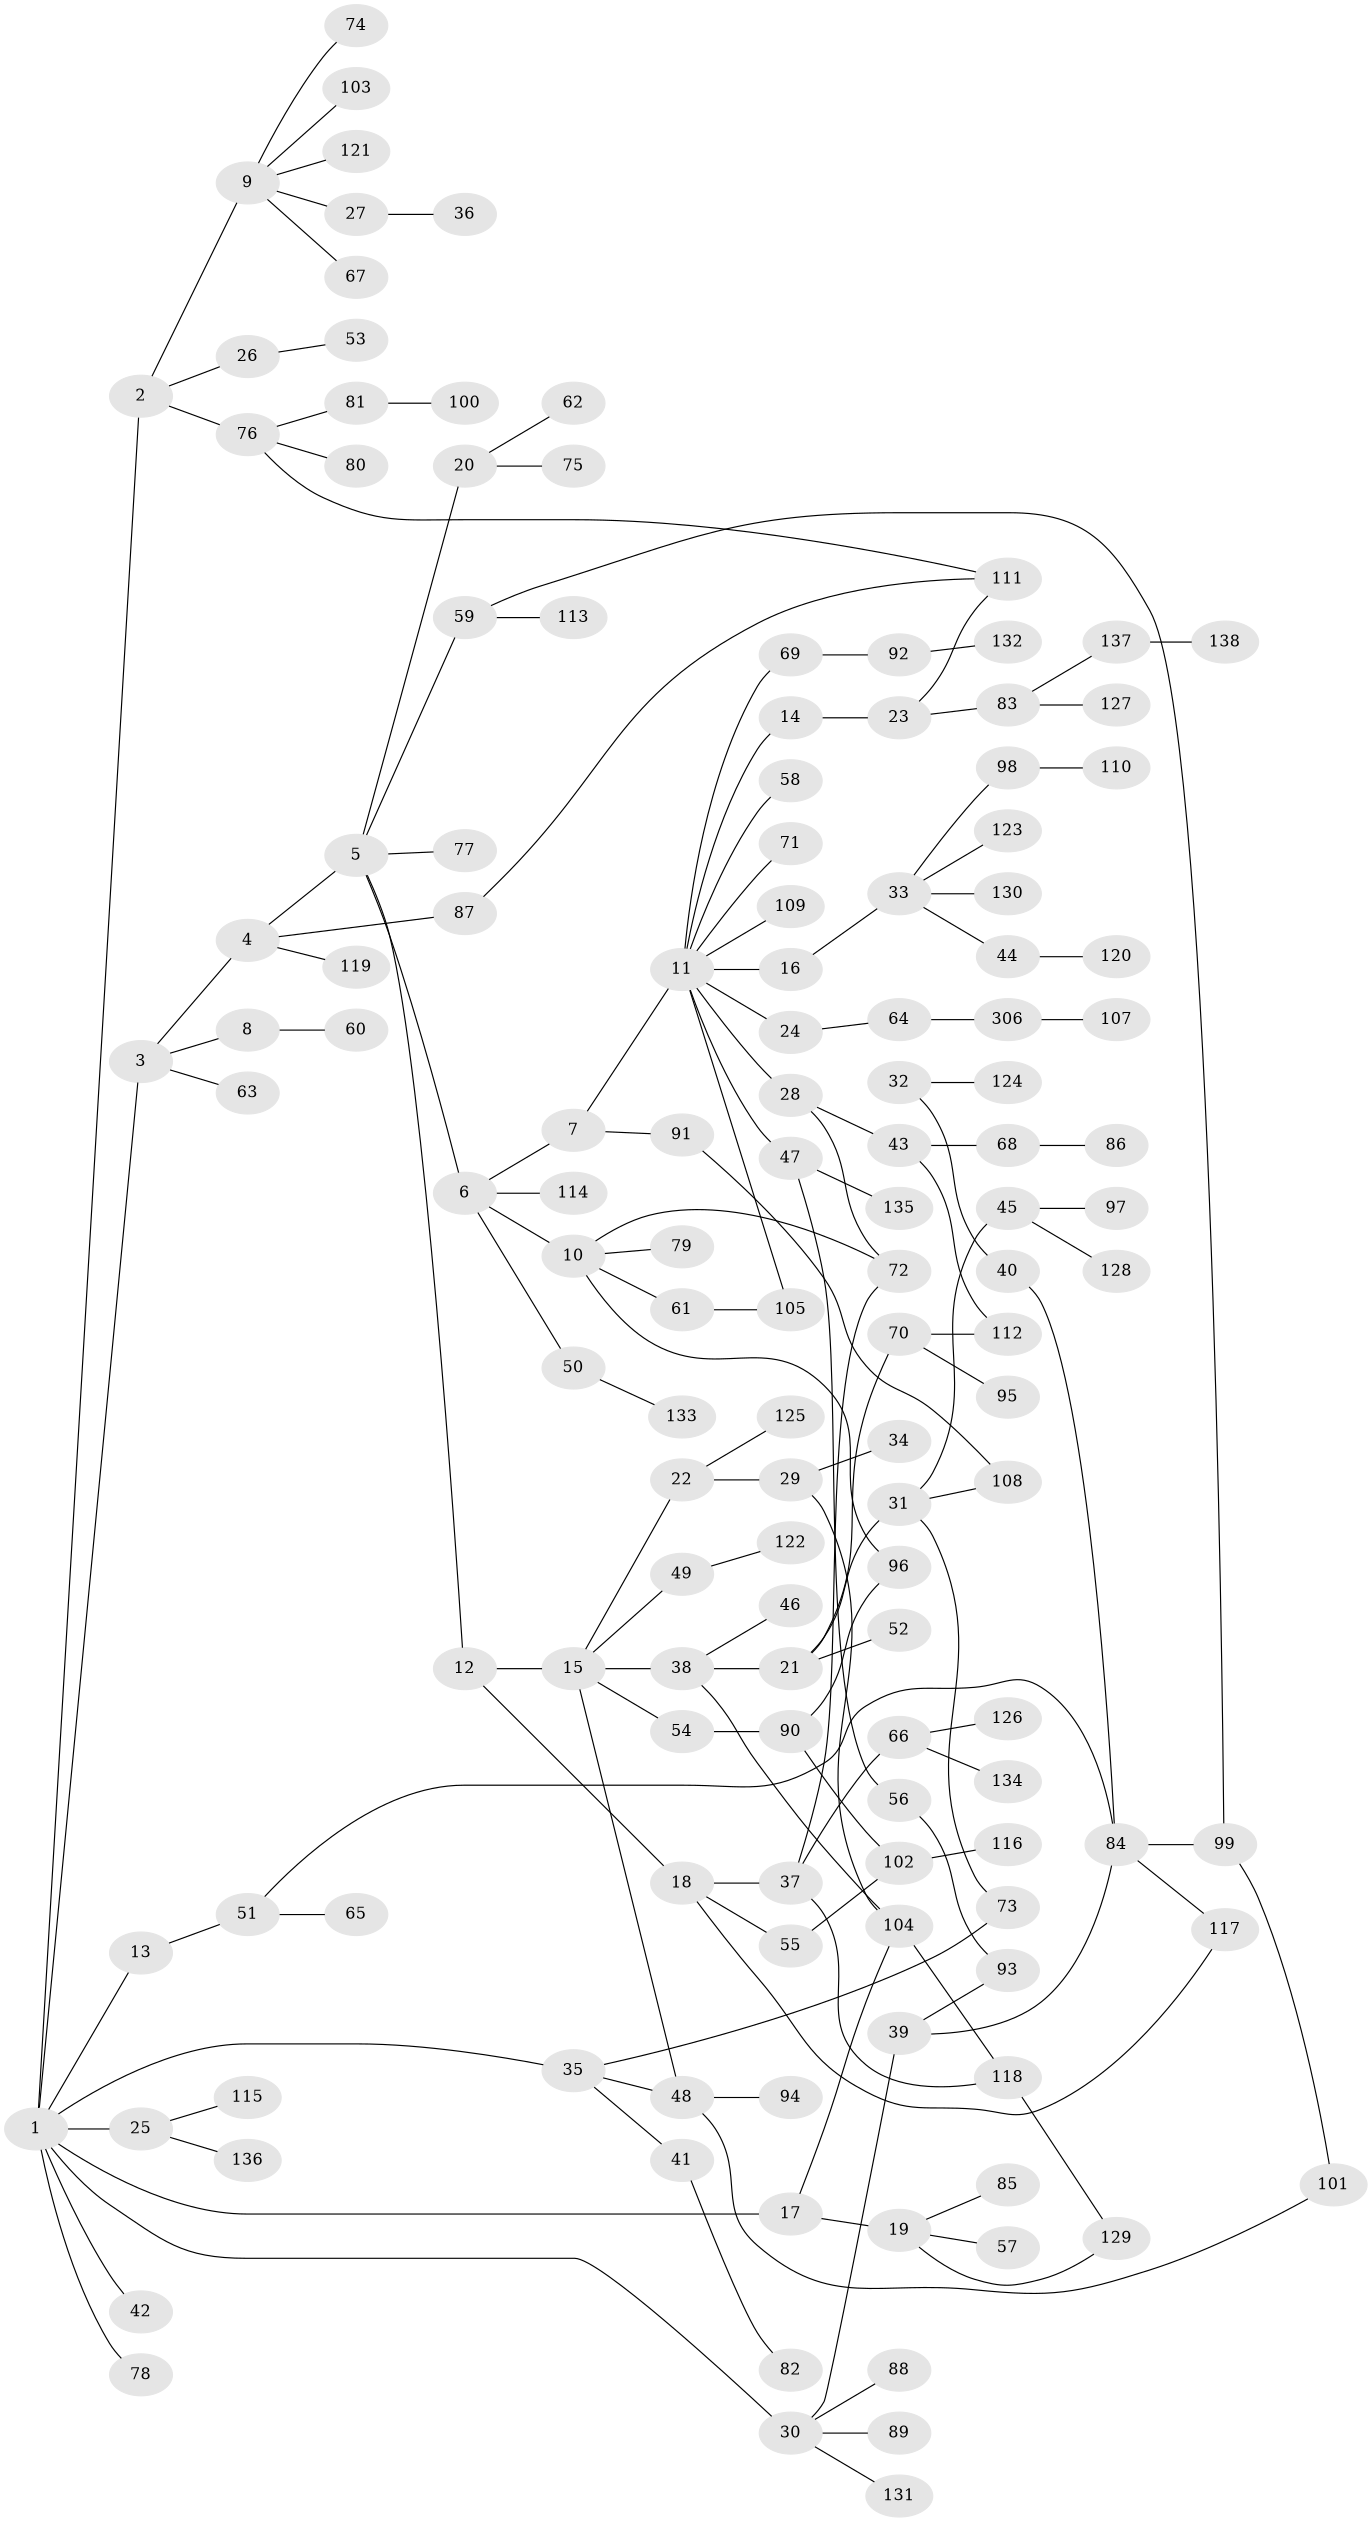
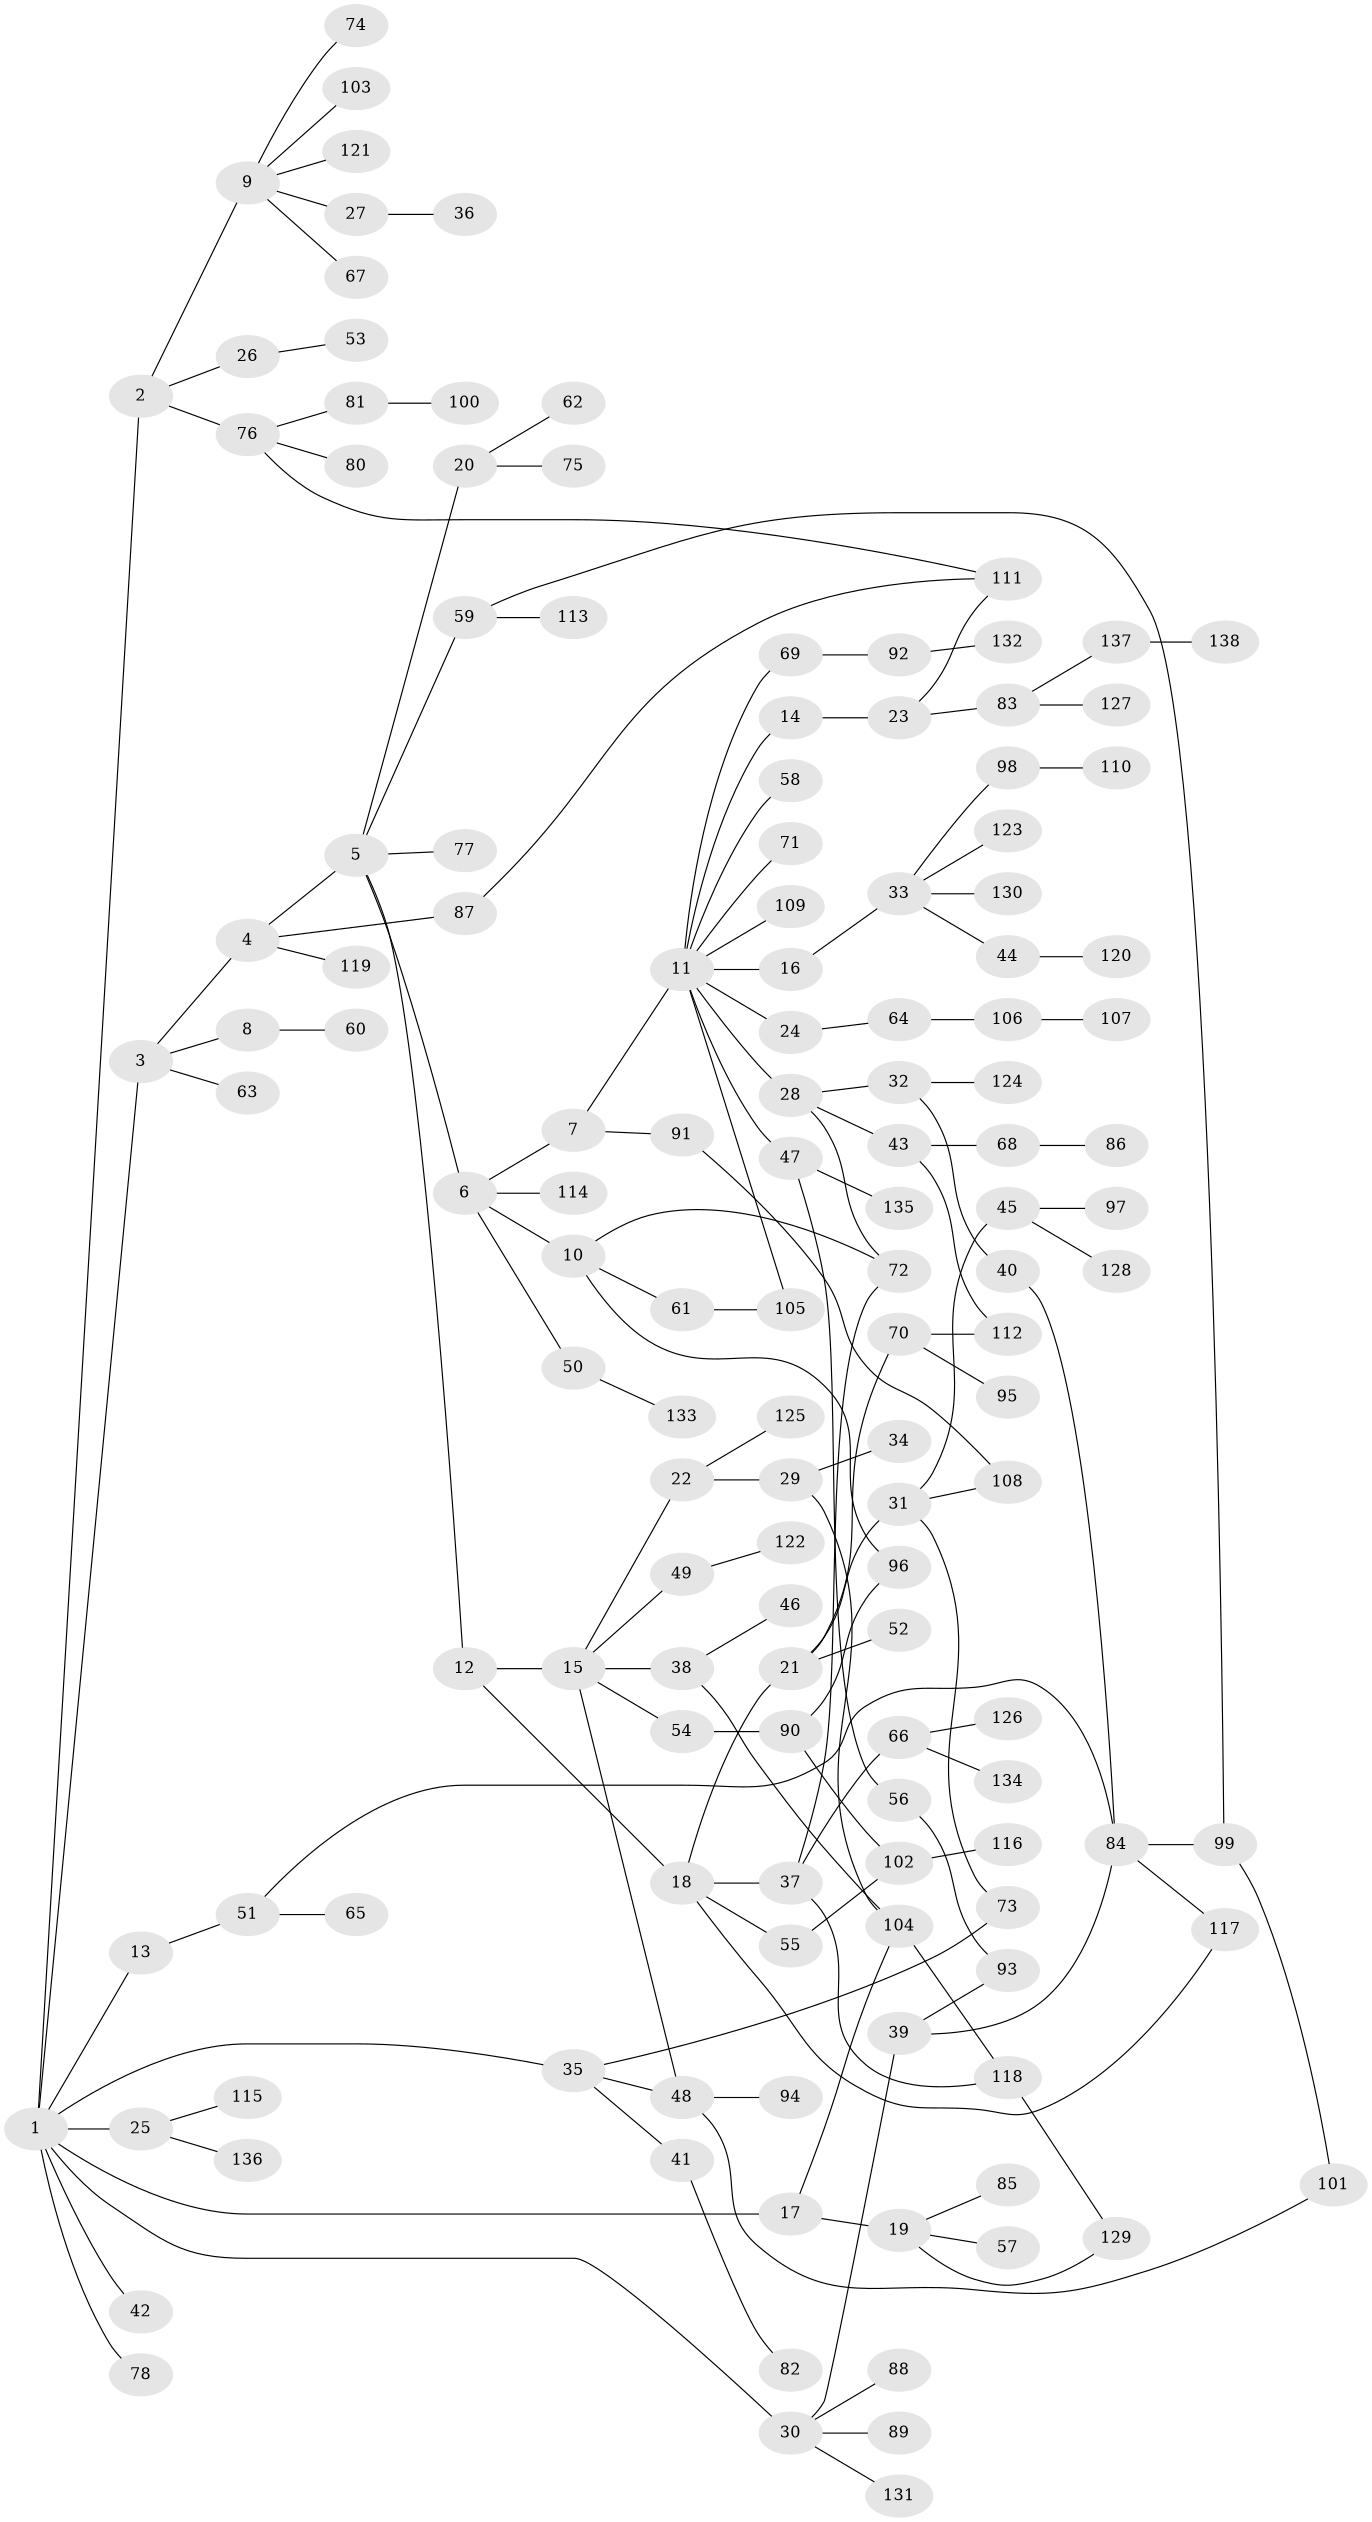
(1008, 1020) -> (1008, 1020)
none -> (845, 1089)
(682, 1247) -> none
(737, 1669) -> (721, 1769)
